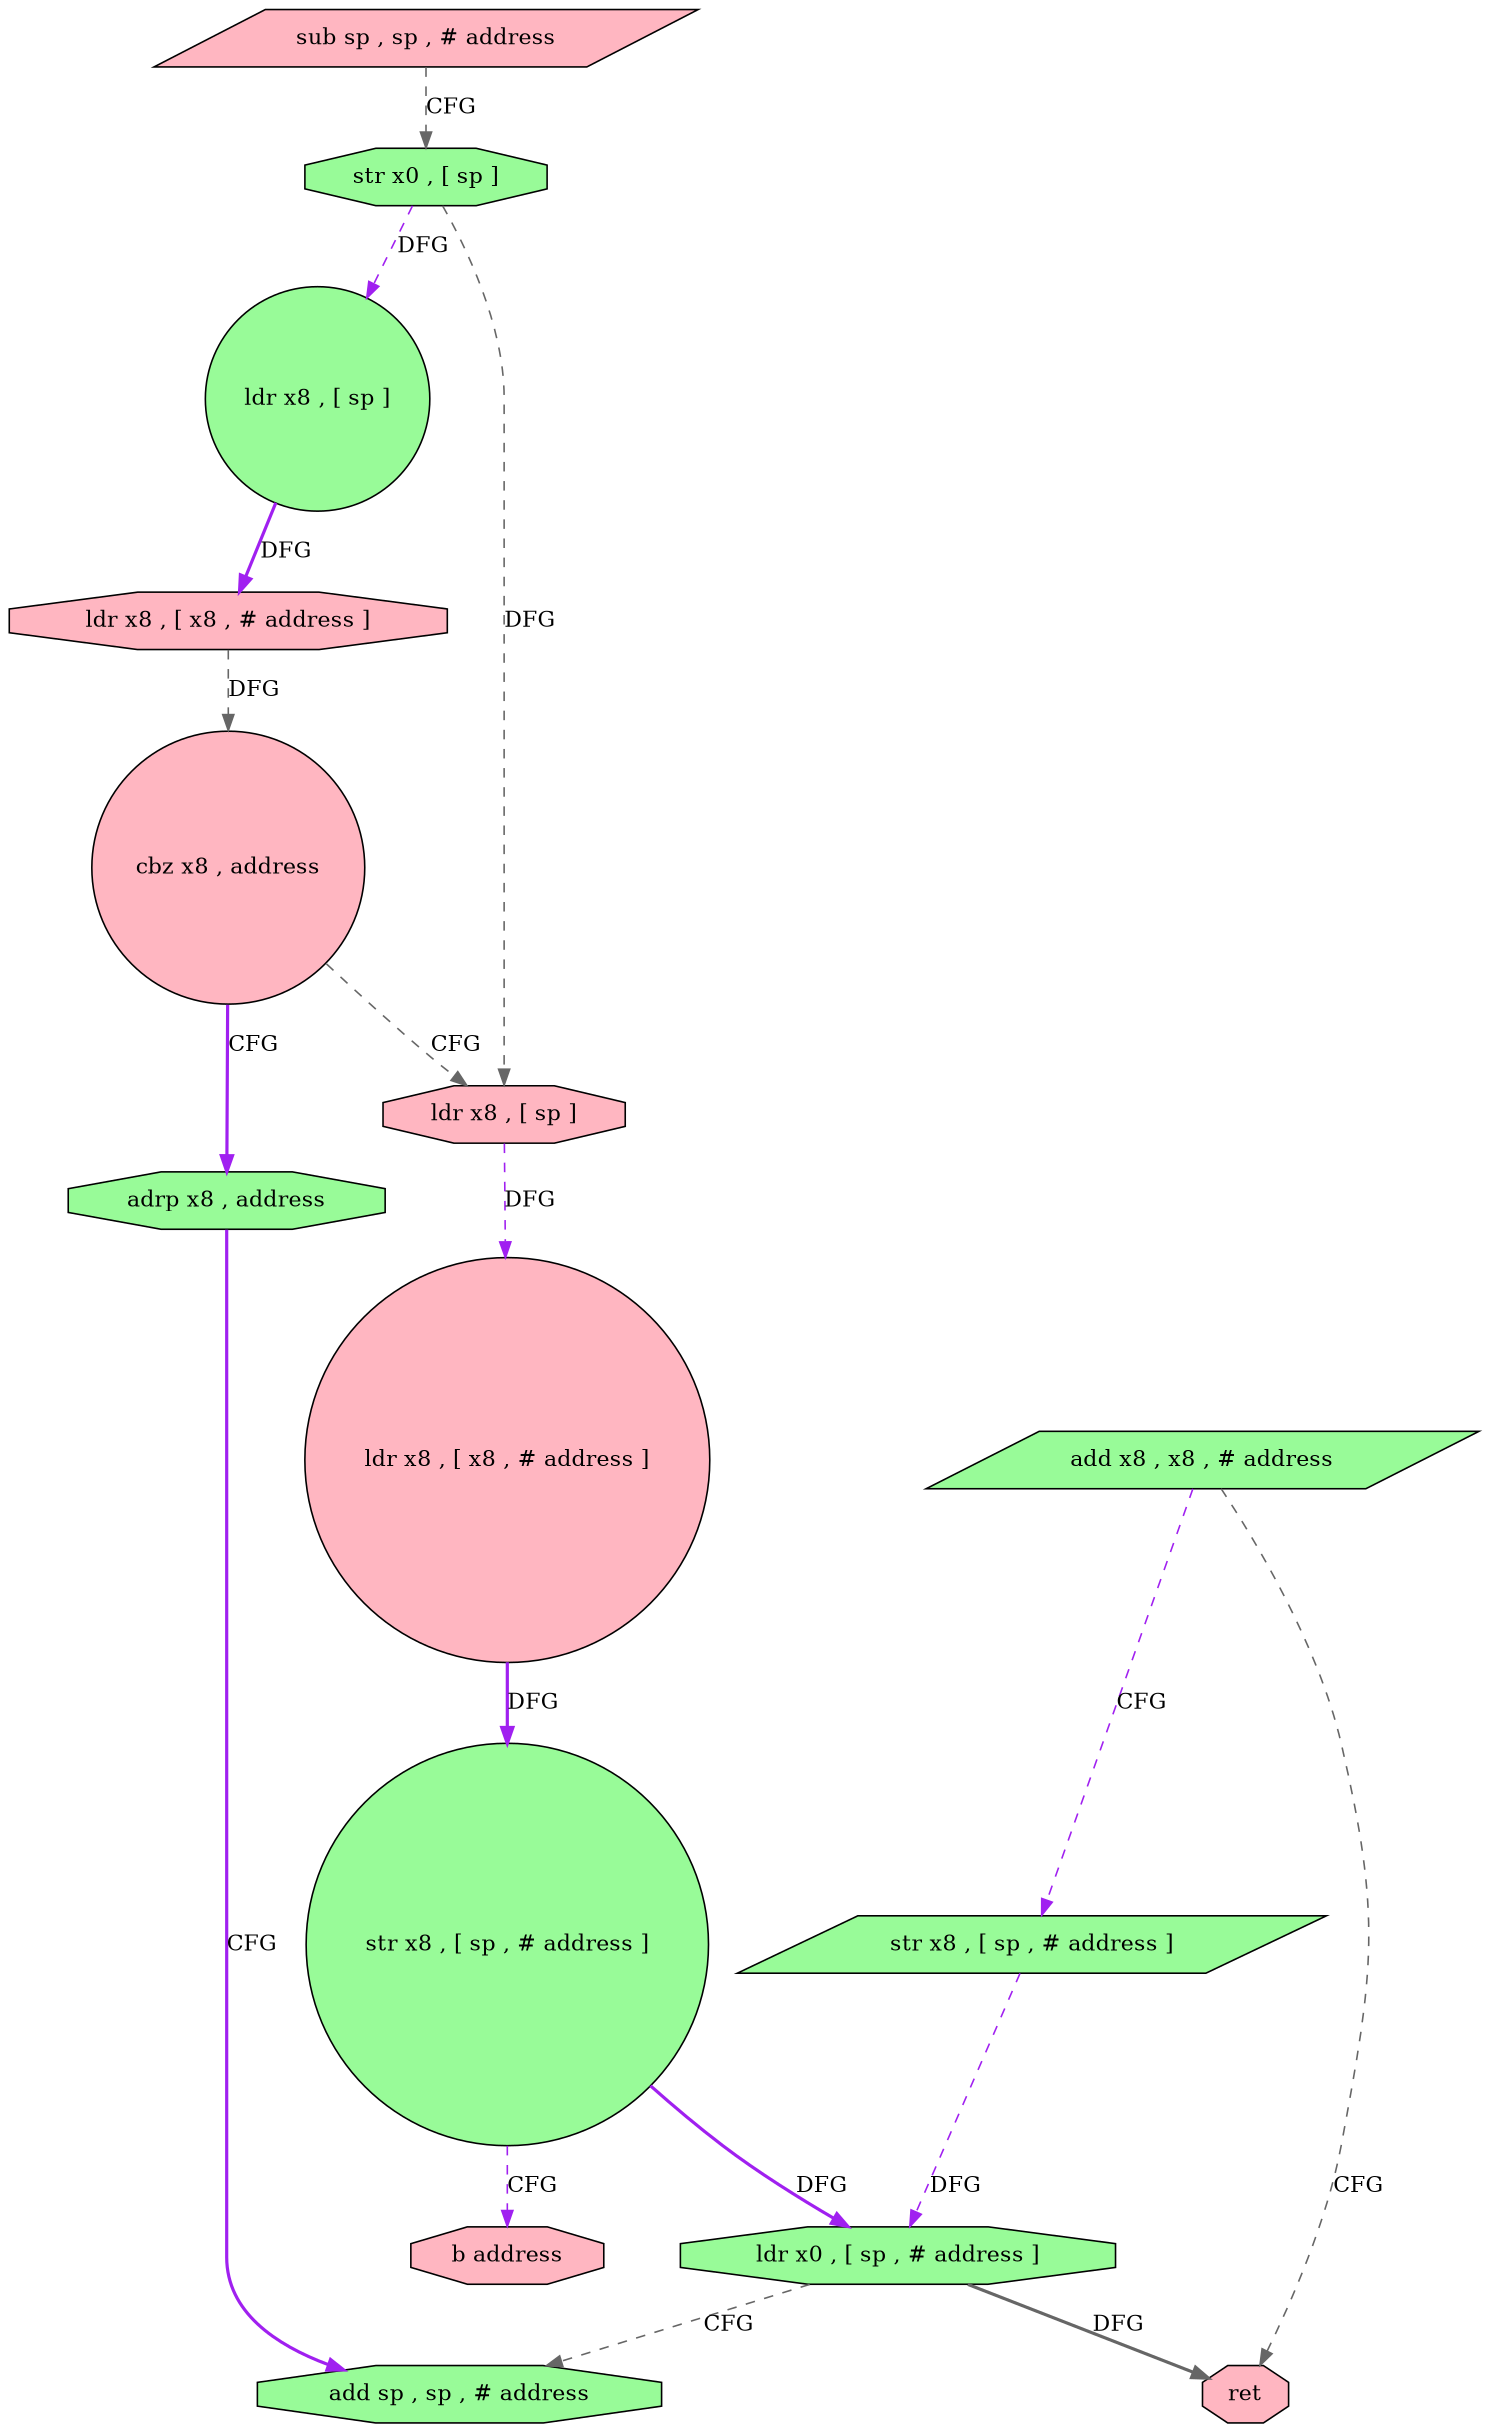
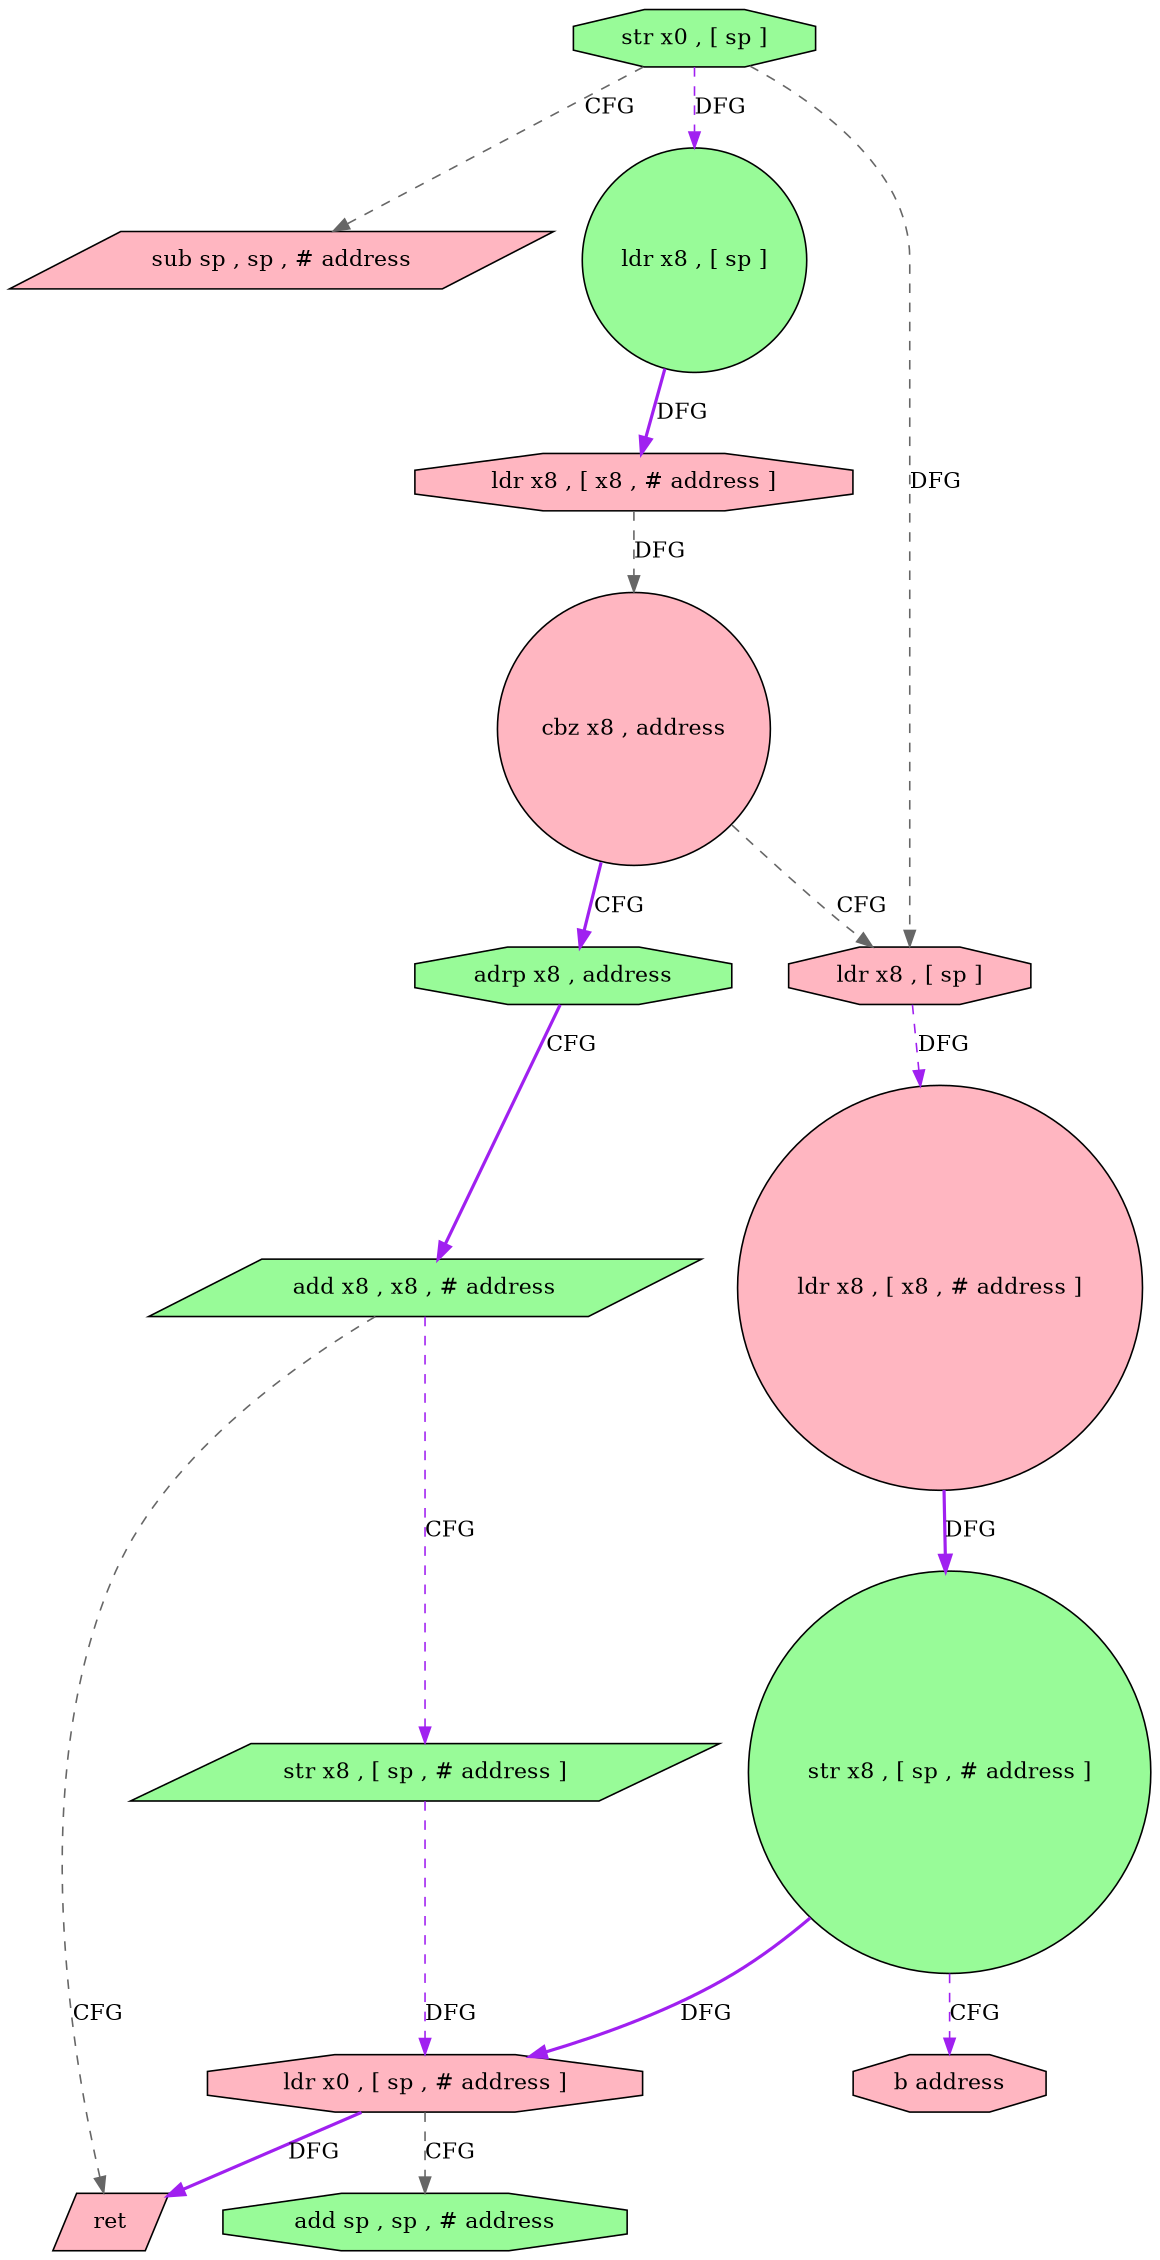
(426, 100) -> (495, 145)
(227, 1822) -> (503, 1124)
(898, 2256) -> (425, 2083)
(1081, 2328) -> (272, 2151)
(1246, 2394) -> (111, 2222)
